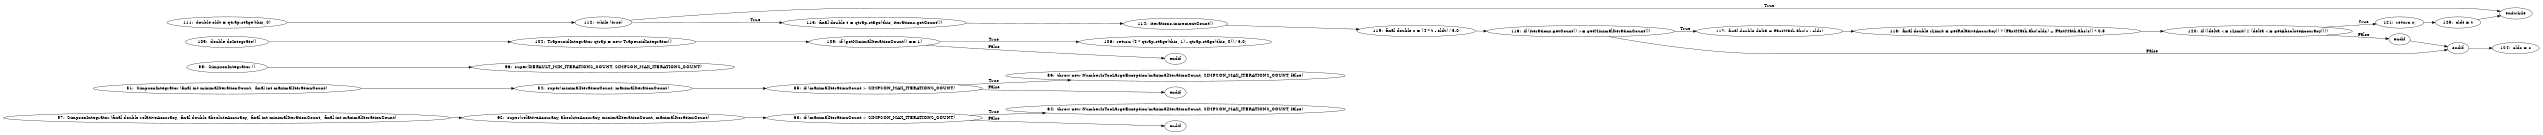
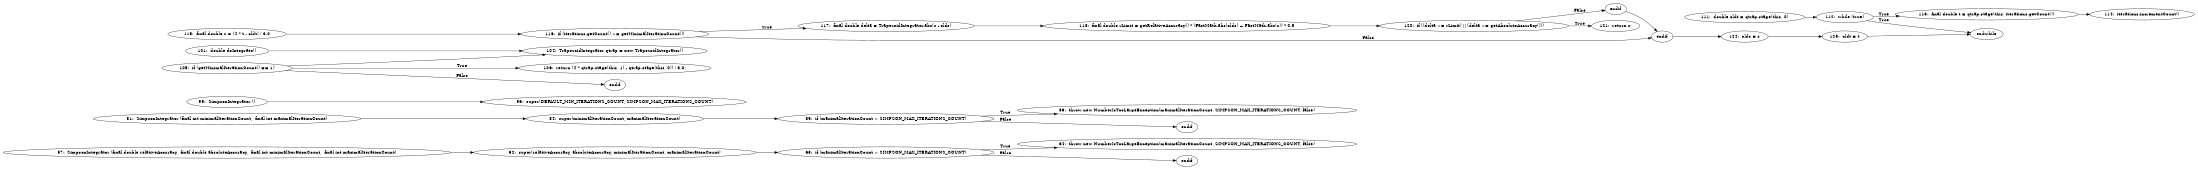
(2428, 22) -> (1793, 37)
(1291, 27) -> none
(1770, 31) -> (886, 26)
(227, 42) -> (227, 51)
(751, 42) -> (415, 61)
